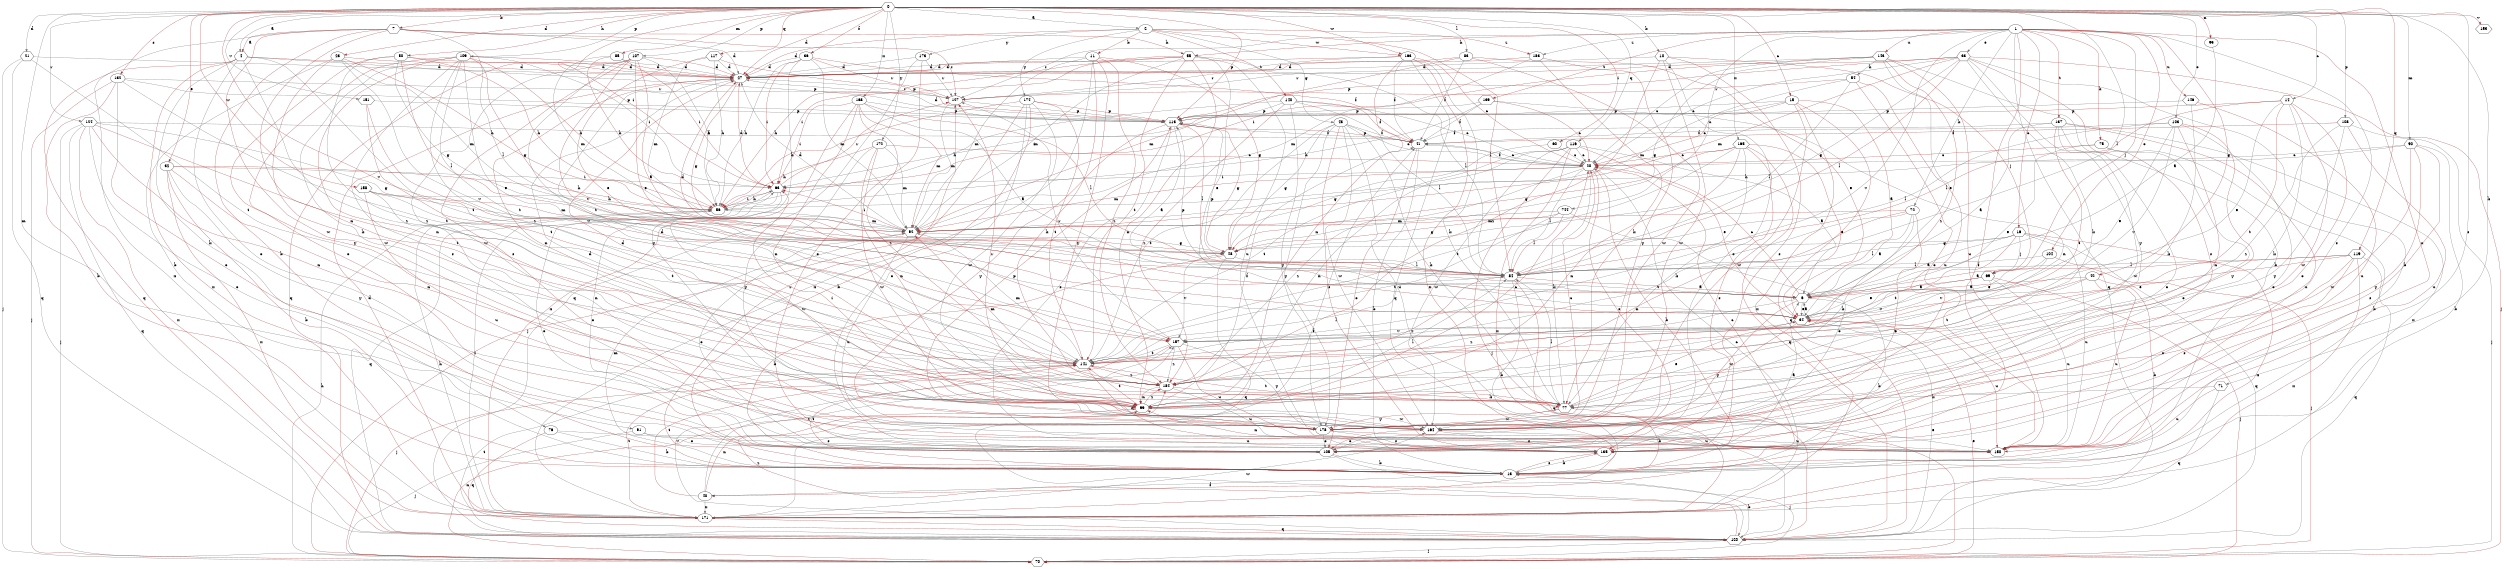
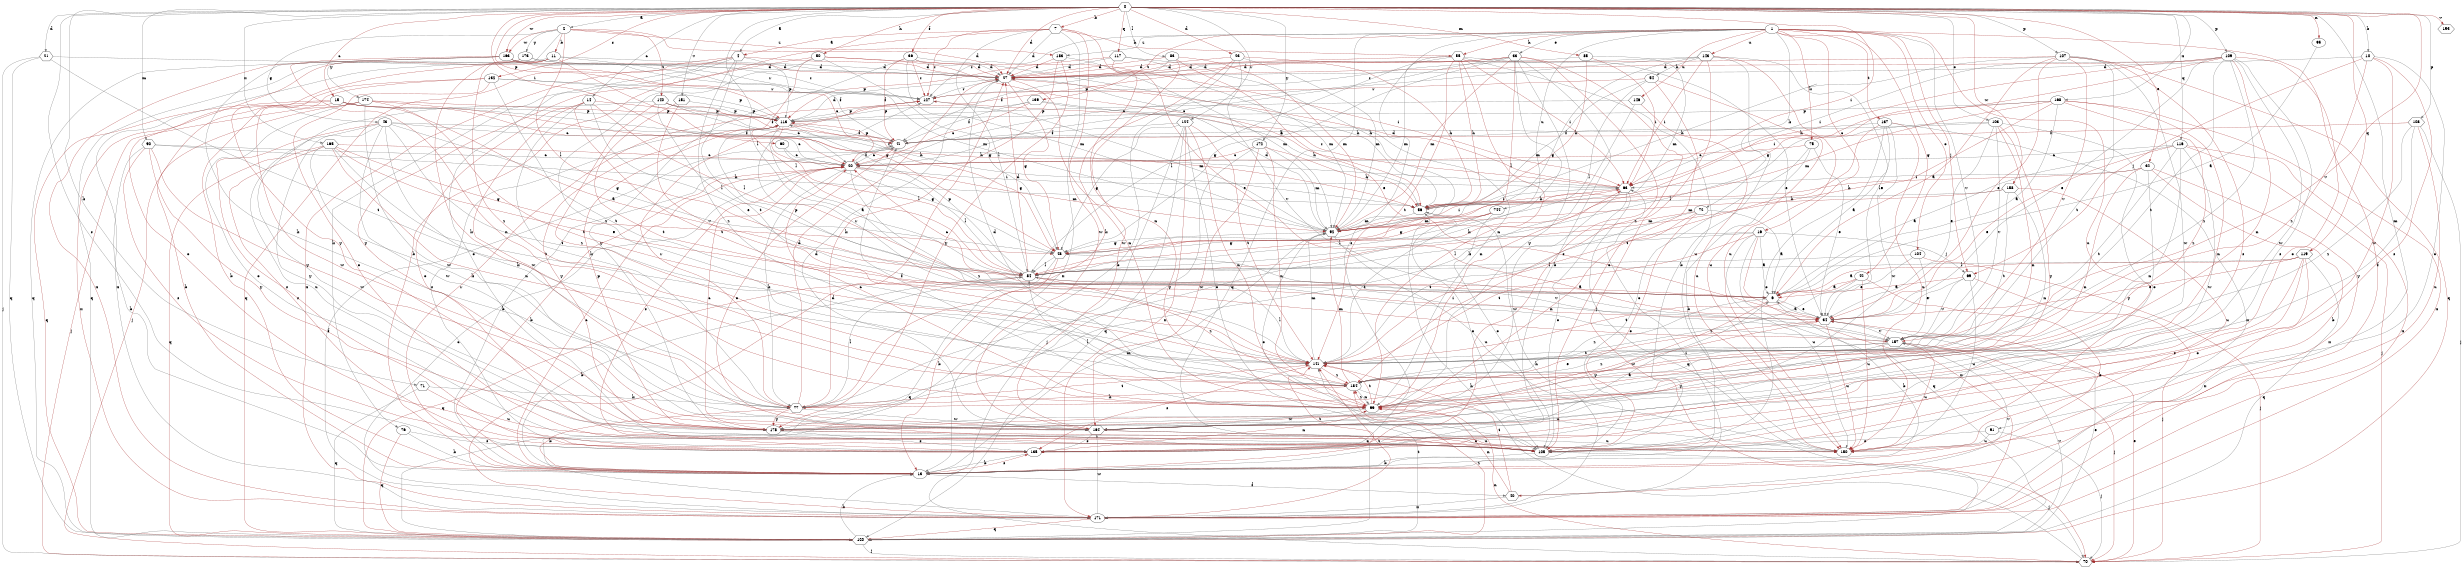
(1770, 348) -> none
(705, 496) -> (1512, 496)
